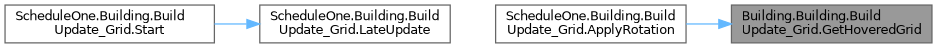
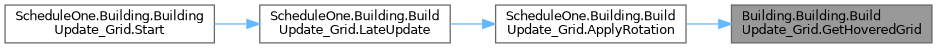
(110, 24) -> (110, 24)
none -> (466, 24)
